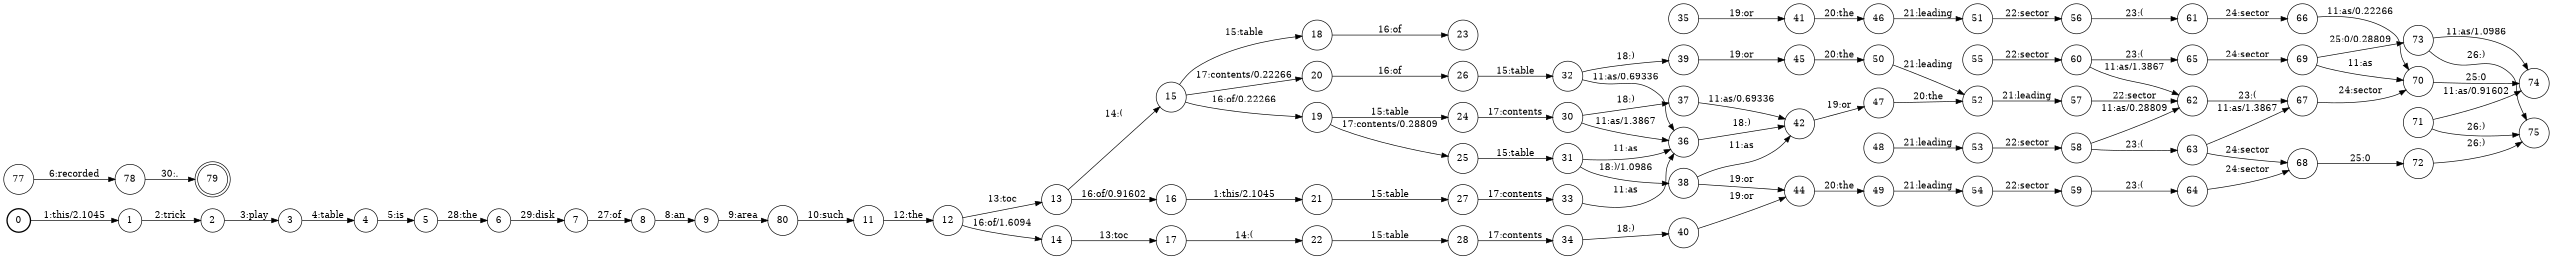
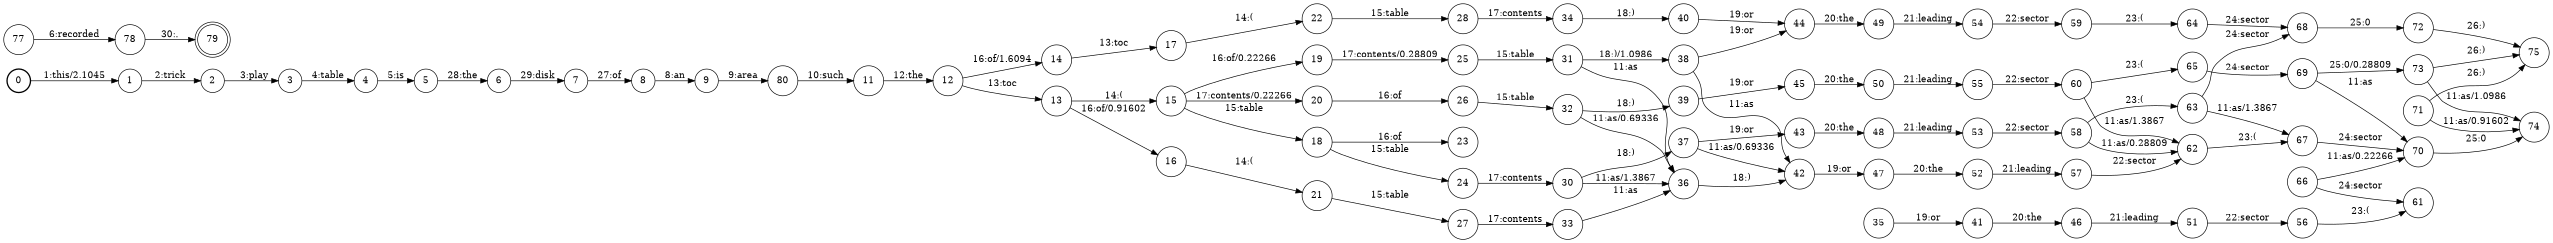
(2244, 19) -> (2356, 197)
(1926, 78) -> (1925, 85)
(1387, 117) -> (1385, 168)
none -> (1800, 133)
(1244, 195) -> (1244, 162)
